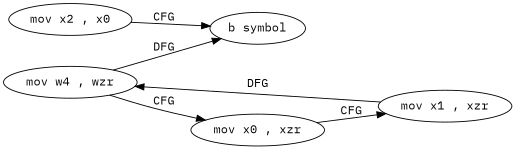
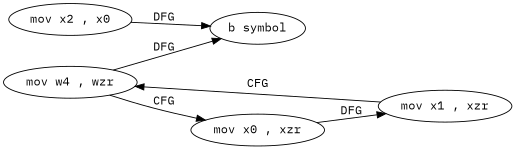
(164, 17) -> (164, 17)
(258, 84) -> (258, 84)
(351, 111) -> (351, 111)
